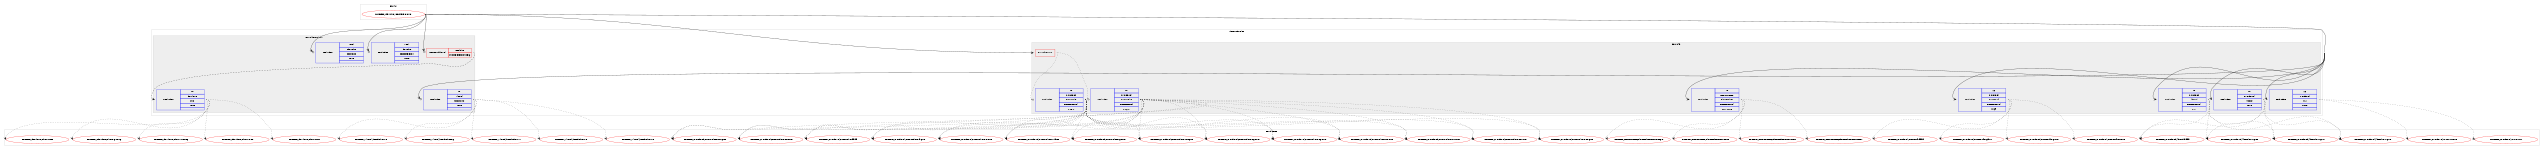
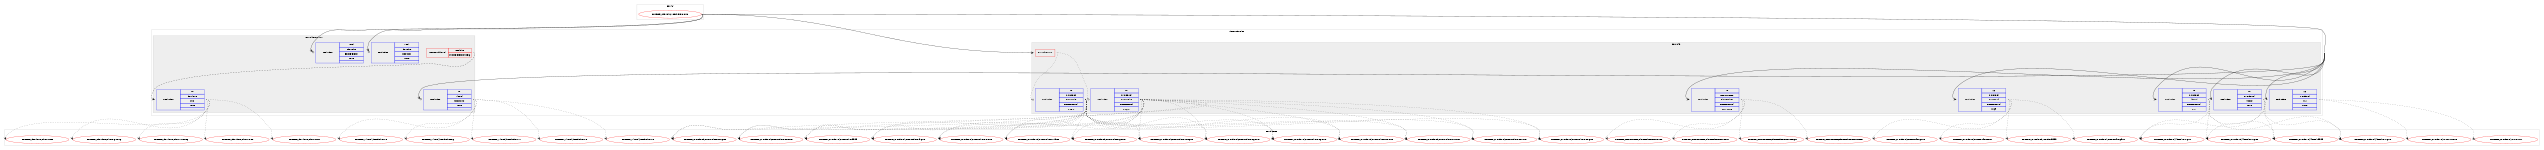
(425, 31) -> none
(1906, 140) -> (2039, 140)
